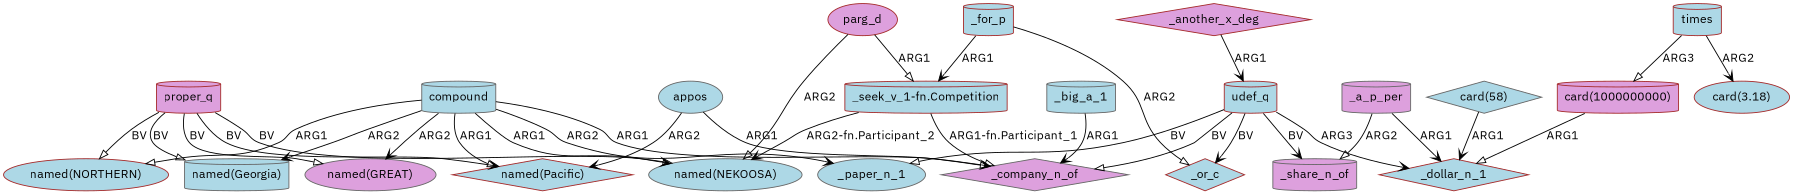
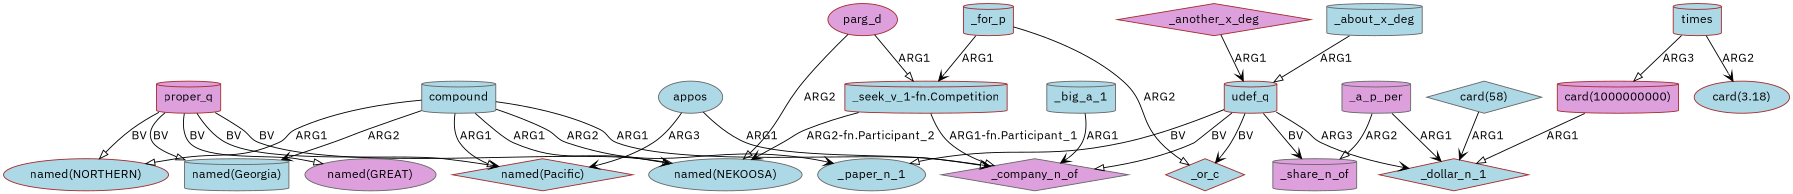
none -> (1375, 20)
(415, 133) -> none
(685, 136) -> (685, 136)
